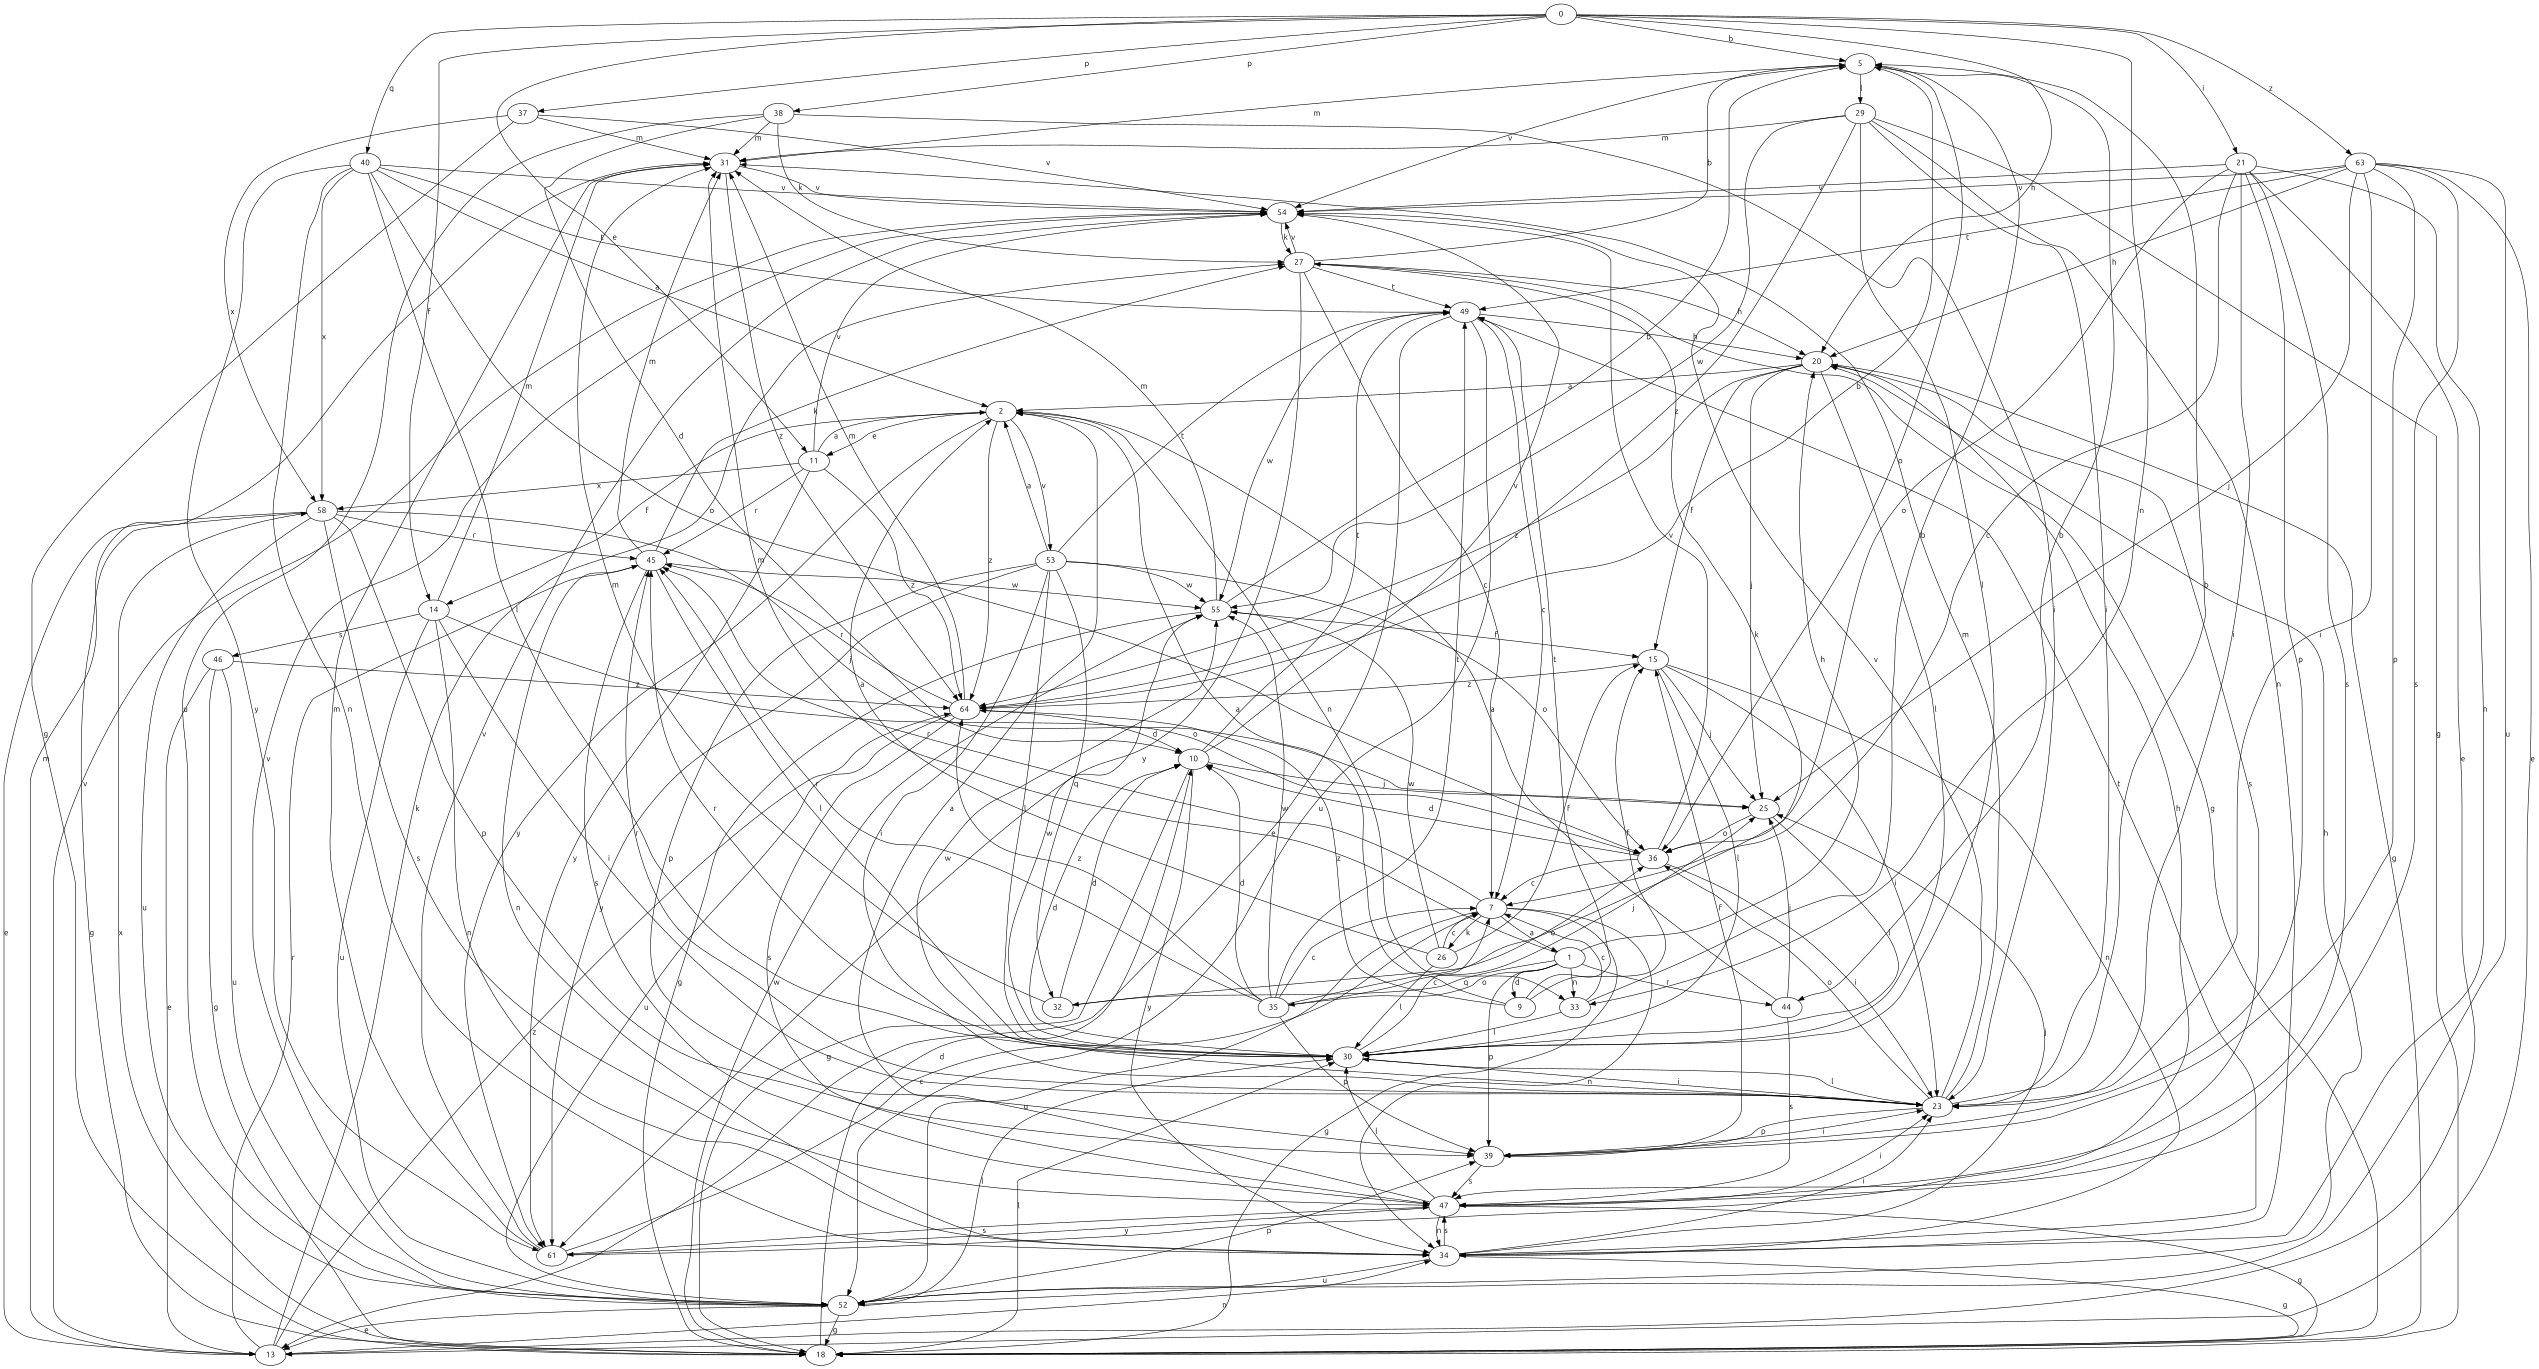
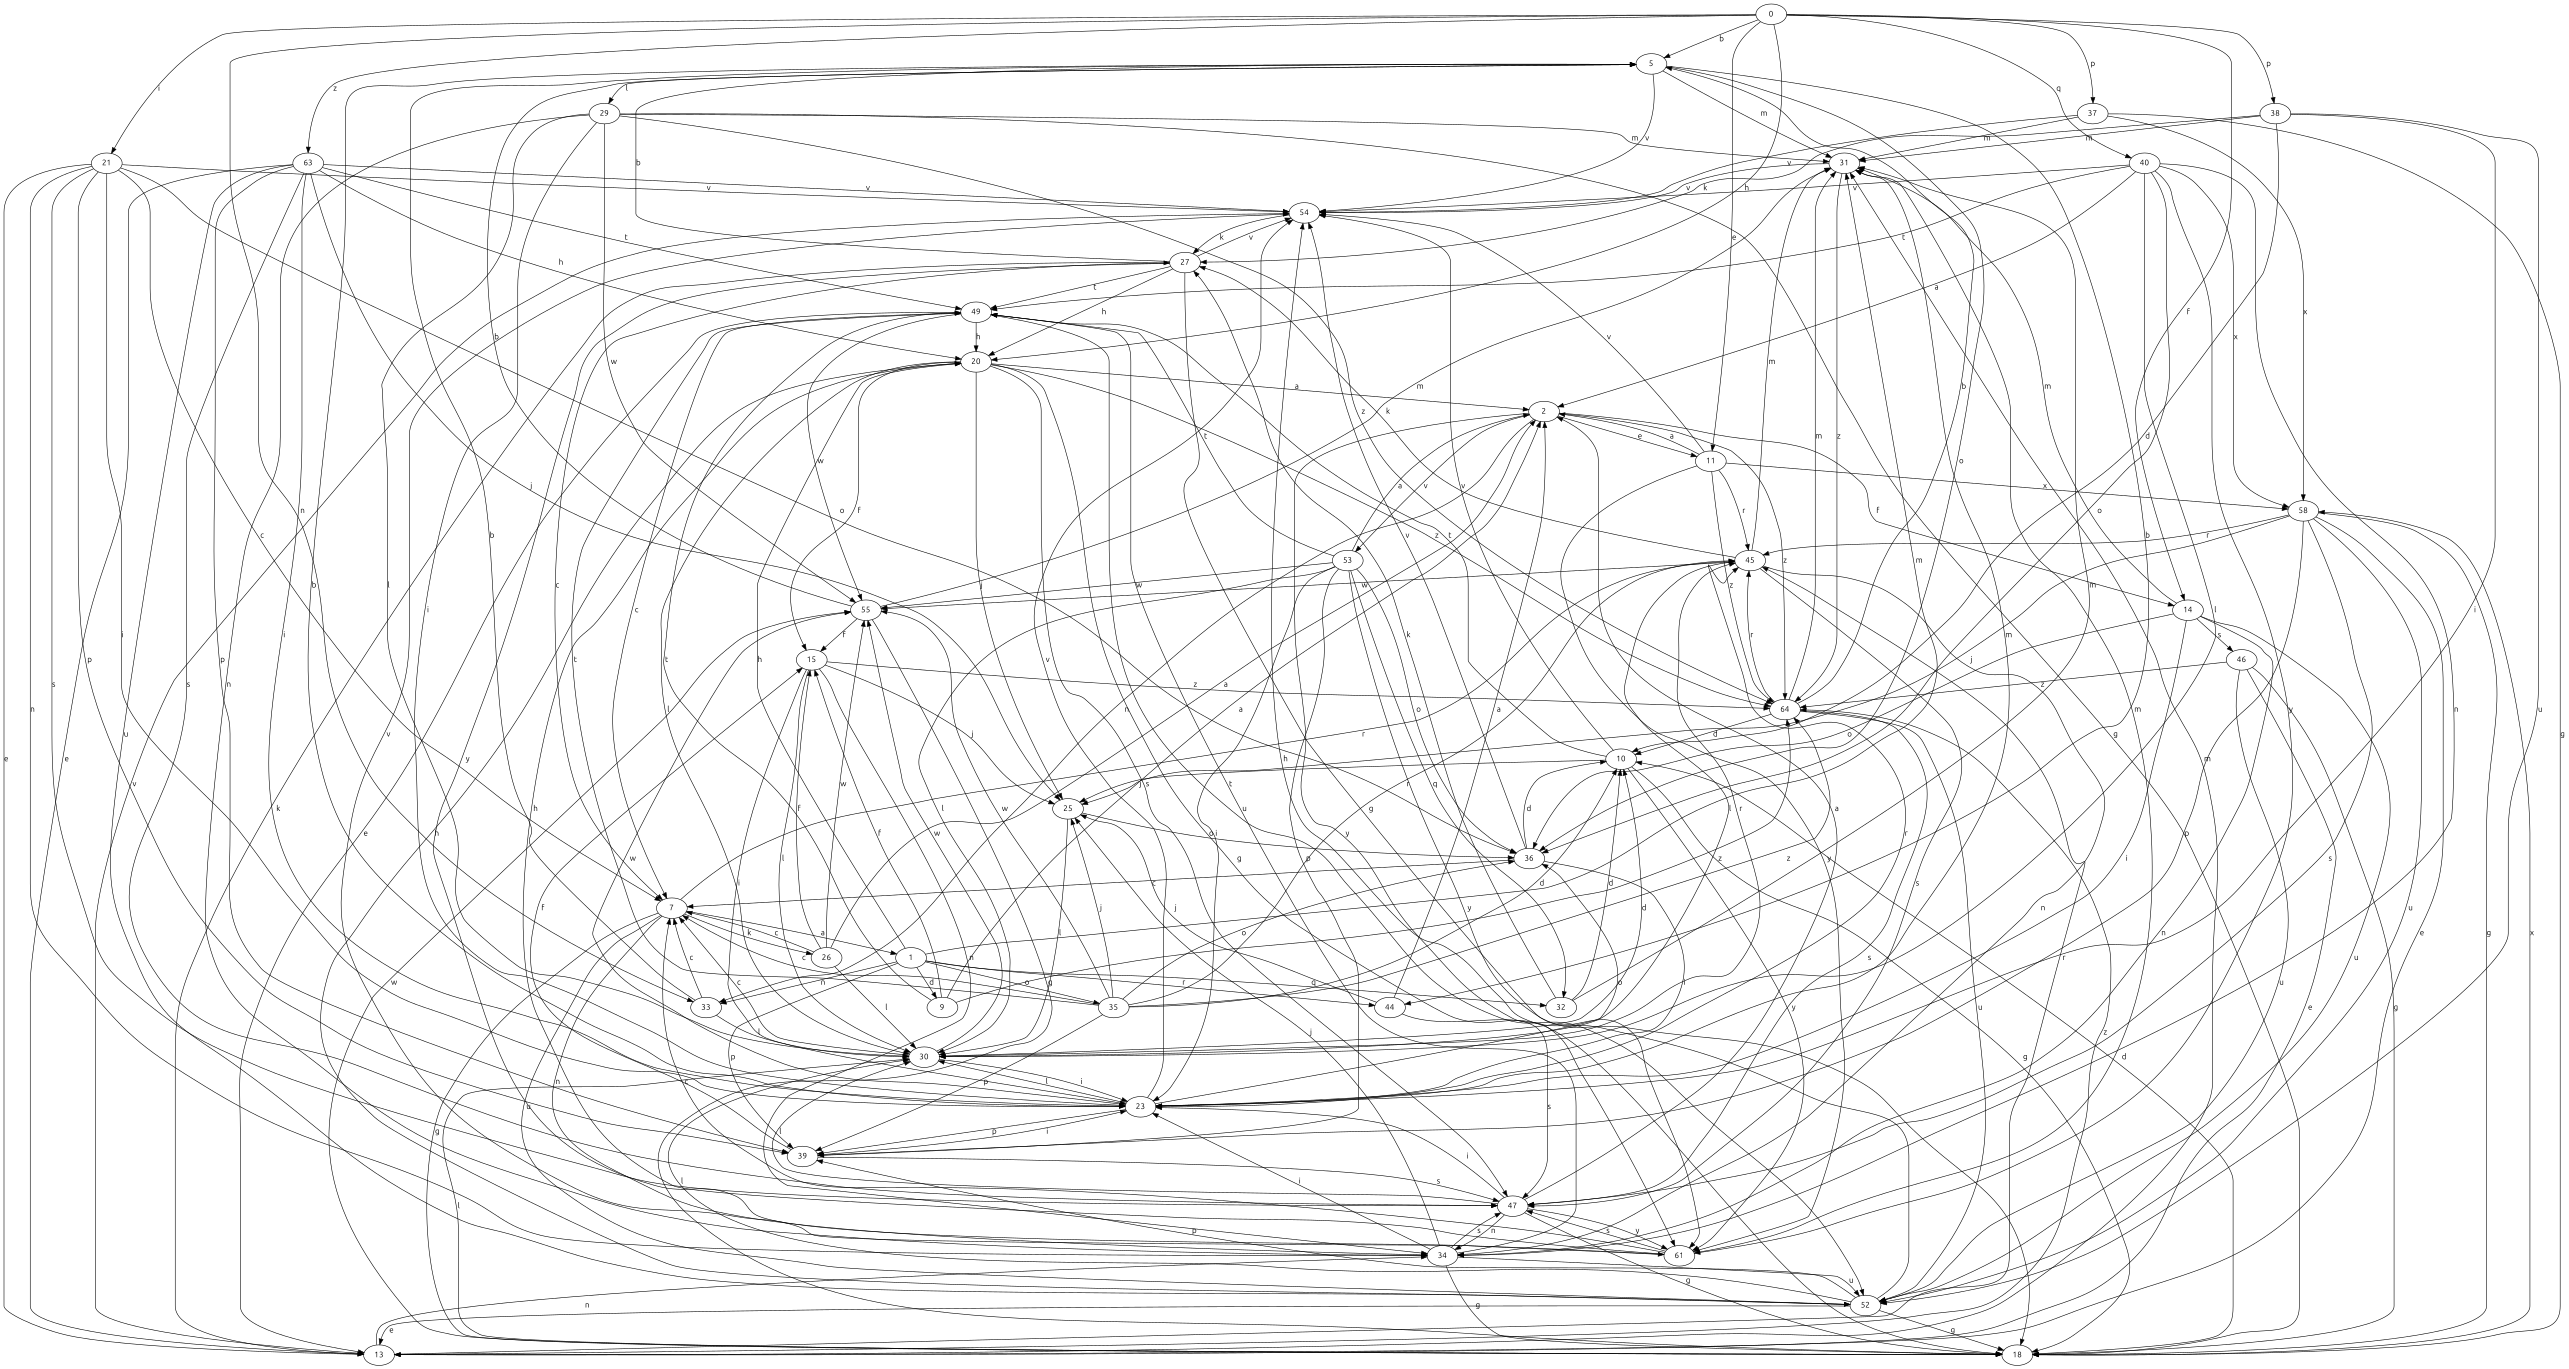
(269, 759) -> (1286, 759)
(1132, 1079) -> (1785, 1004)
